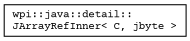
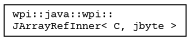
(95, 21) -> (95, 21)
